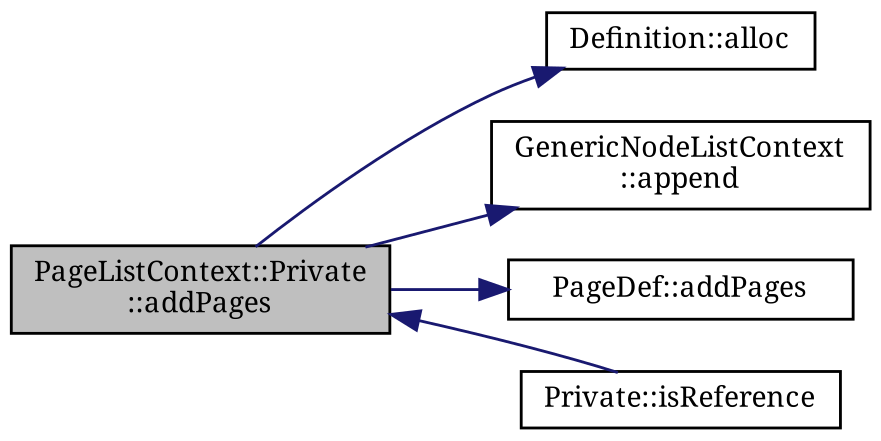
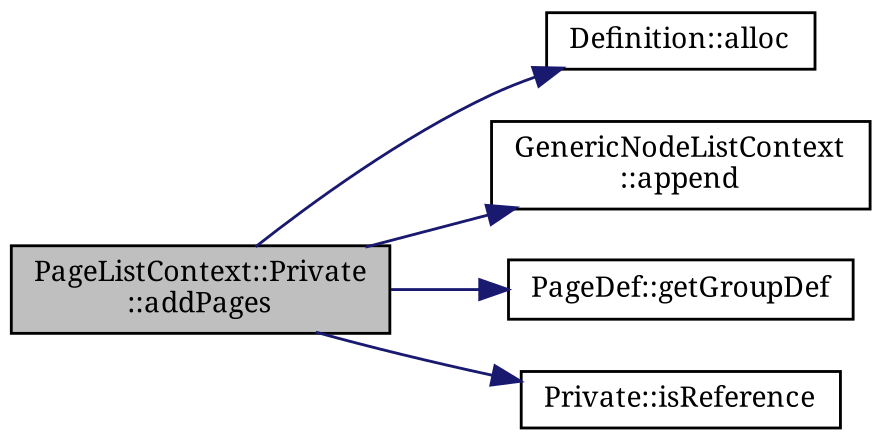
(681, 290) -> (681, 290)
(519, 345) -> (404, 355)
